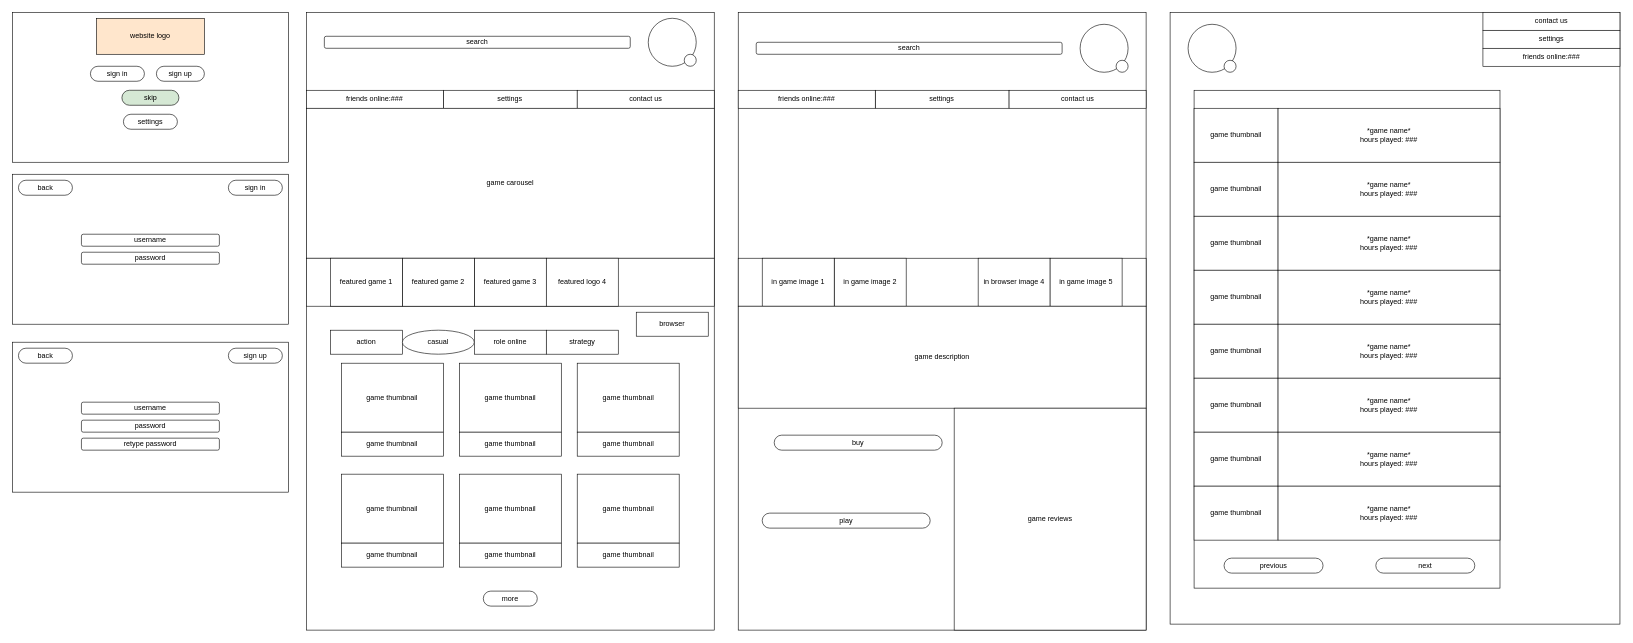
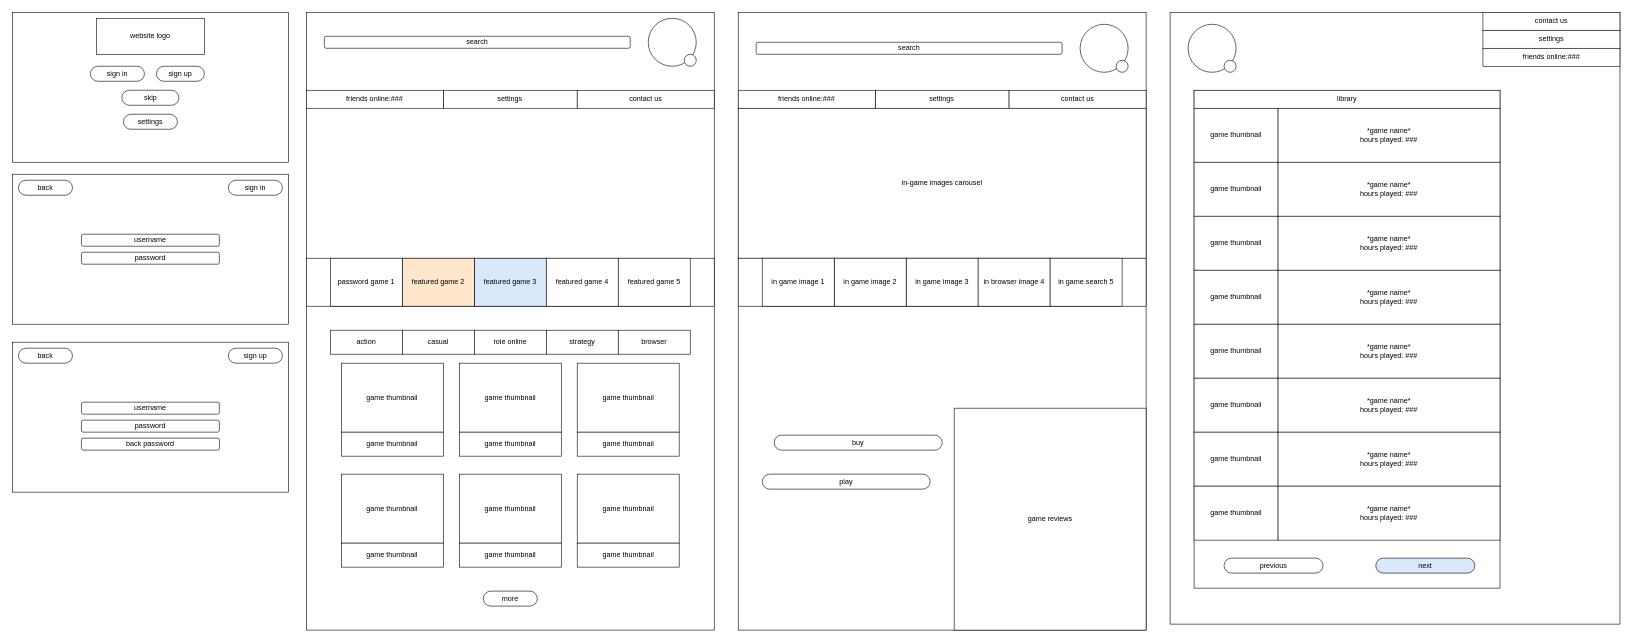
(150, 36) -> (150, 36)
(150, 98) -> (150, 98)
none -> (1347, 99)
(510, 183) -> none
none -> (942, 183)
(366, 282) -> (366, 282)
(438, 282) -> (438, 282)
(510, 282) -> (510, 282)
(582, 282) -> (582, 282)
none -> (654, 282)
none -> (942, 282)
(1086, 282) -> (1086, 282)
(672, 324) -> (654, 342)
(438, 342) -> (438, 342)
(942, 357) -> none
(150, 444) -> (150, 444)
(846, 521) -> (846, 482)
(1426, 566) -> (1426, 566)
